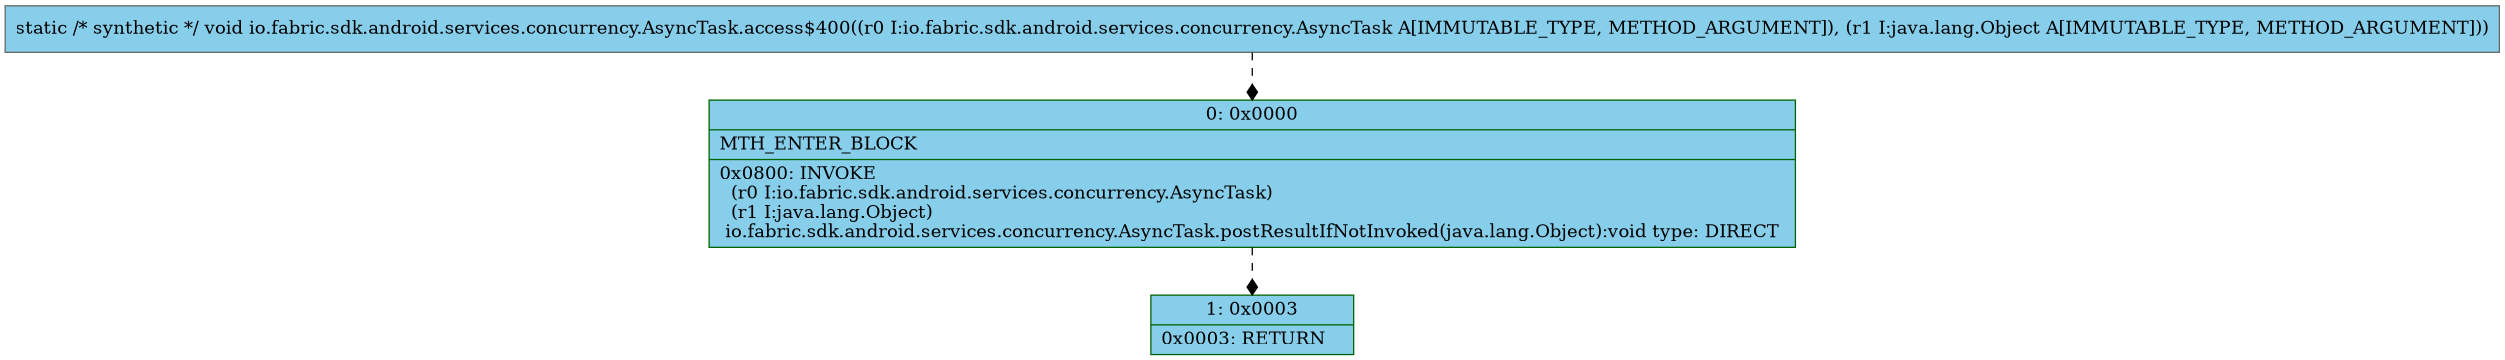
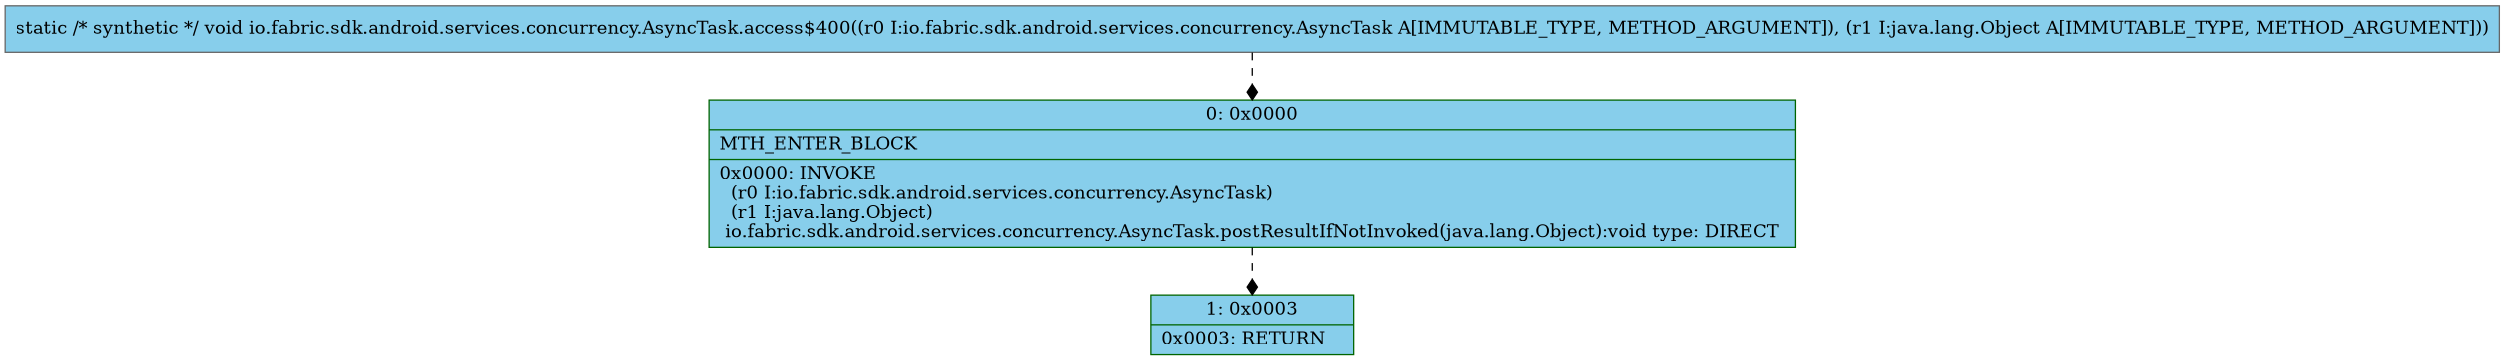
(804, 174) -> (804, 174)
